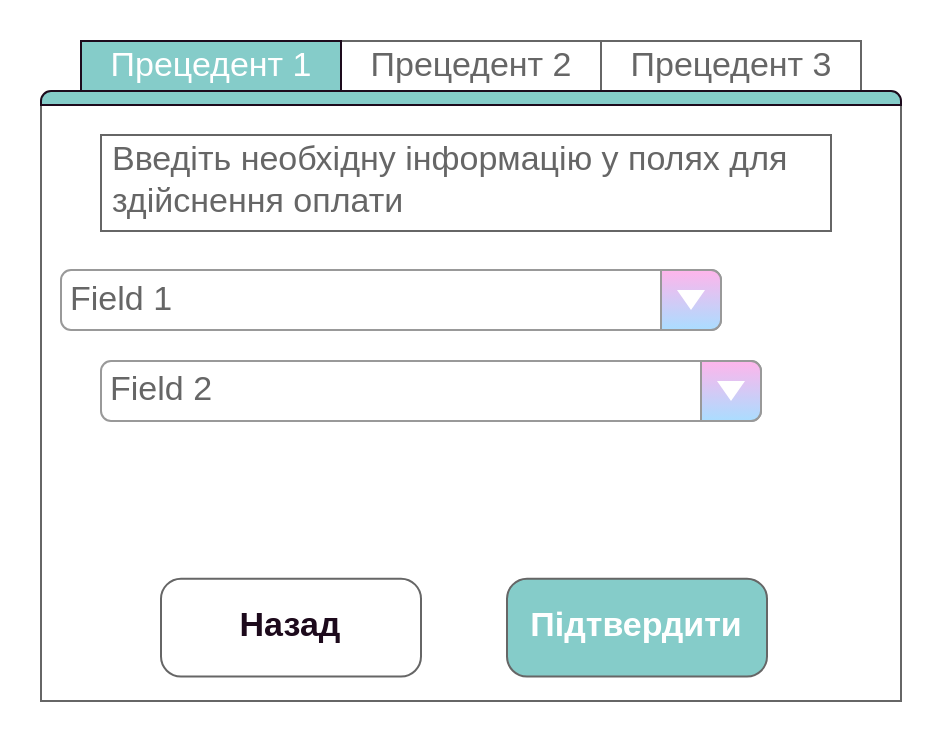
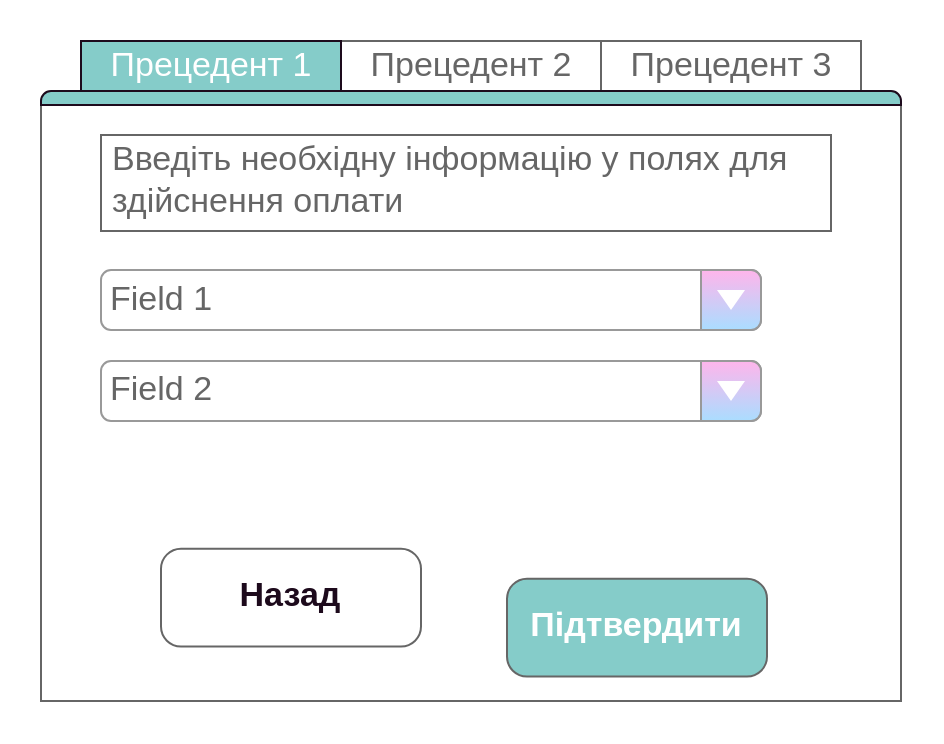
(391, 300) -> (431, 300)
(291, 628) -> (291, 598)
